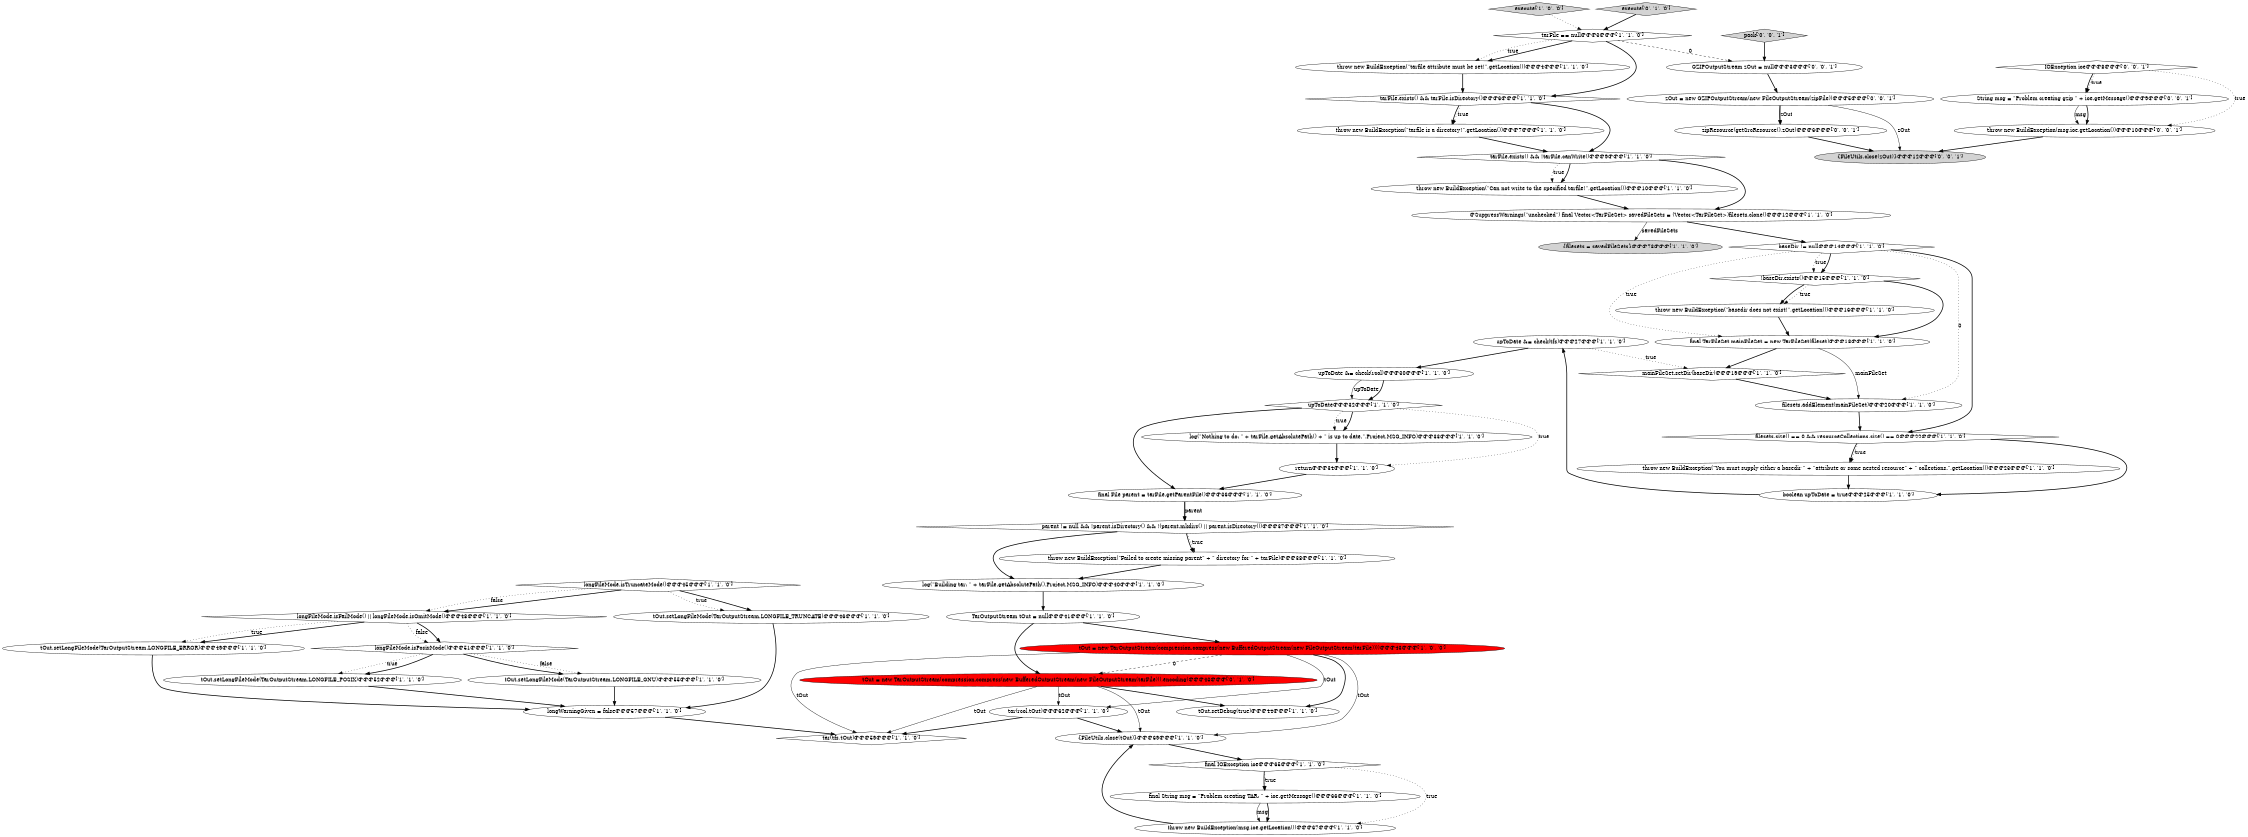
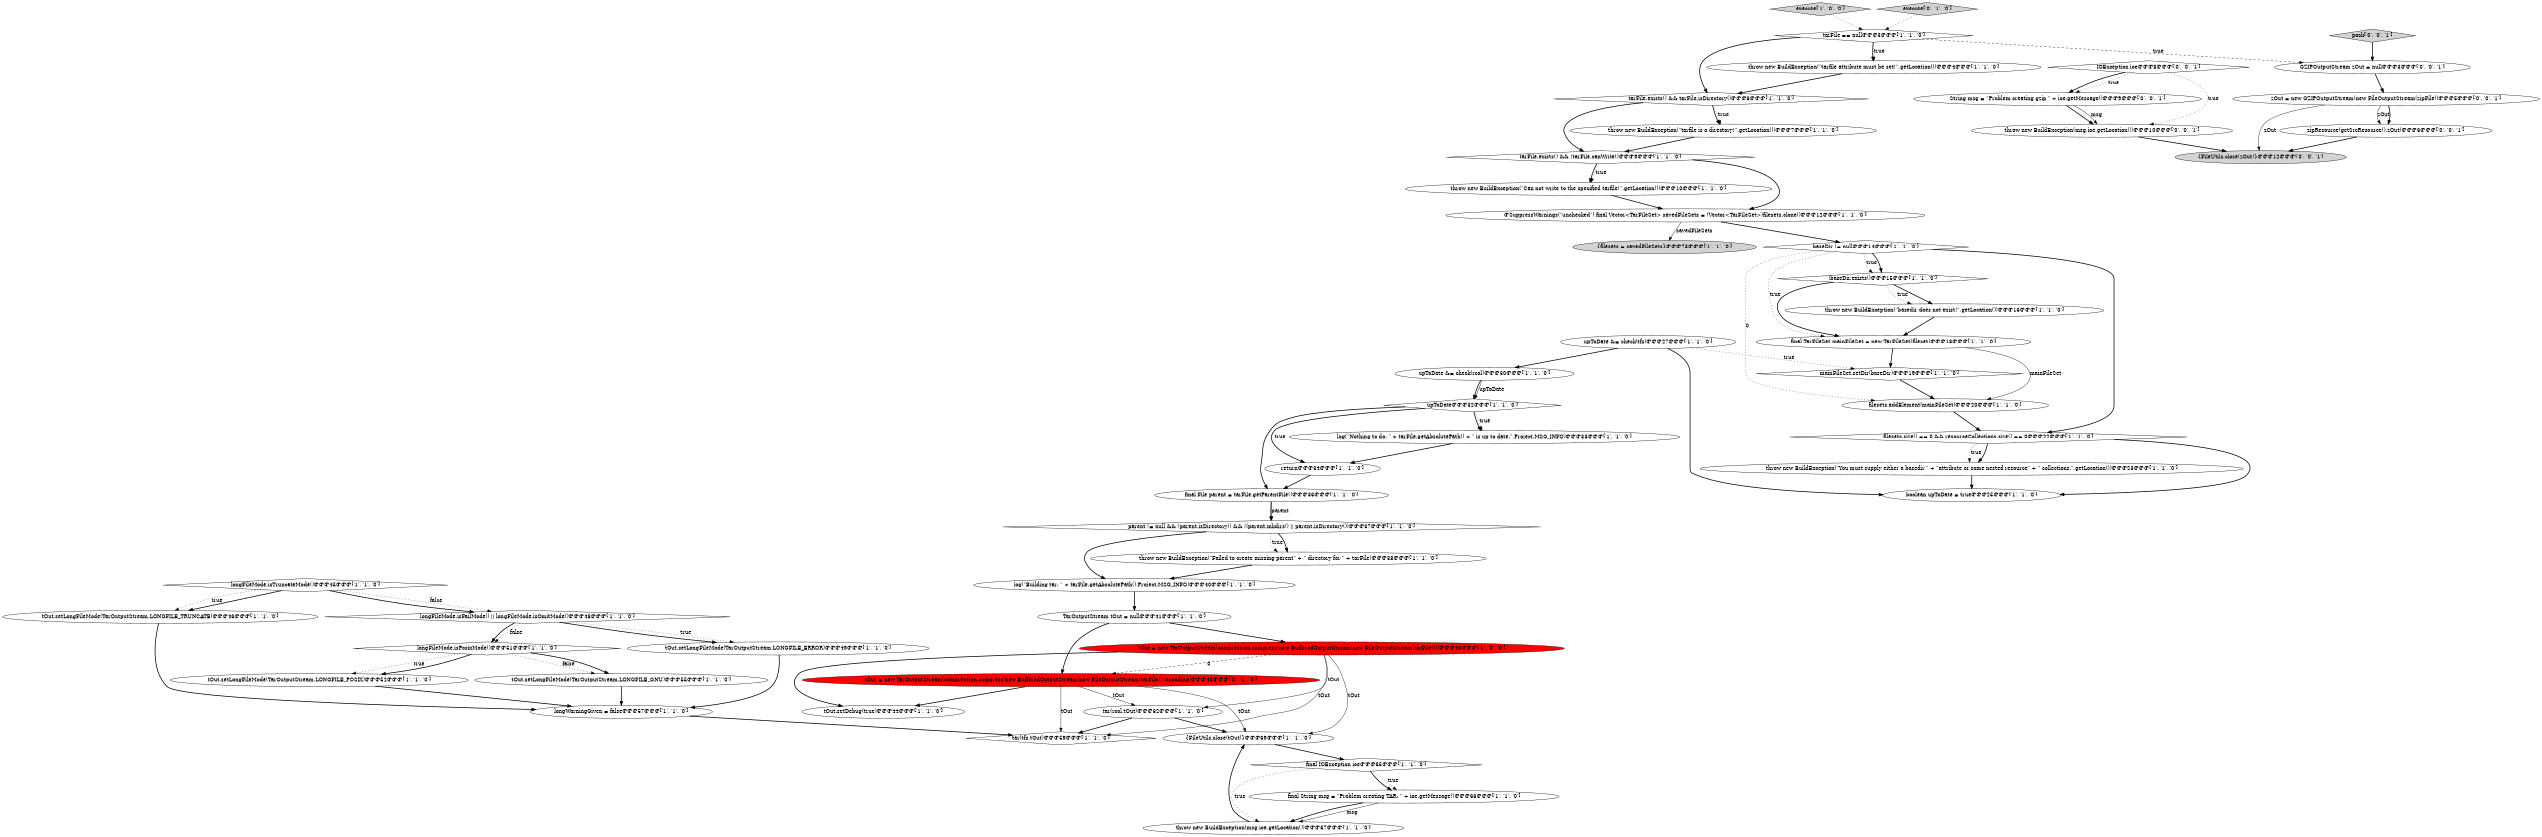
(1622, 21) -> (1903, 21)
(1691, 51) -> (2159, 51)
(1538, 440) -> (1325, 418)
(1603, 483) -> (1717, 481)
